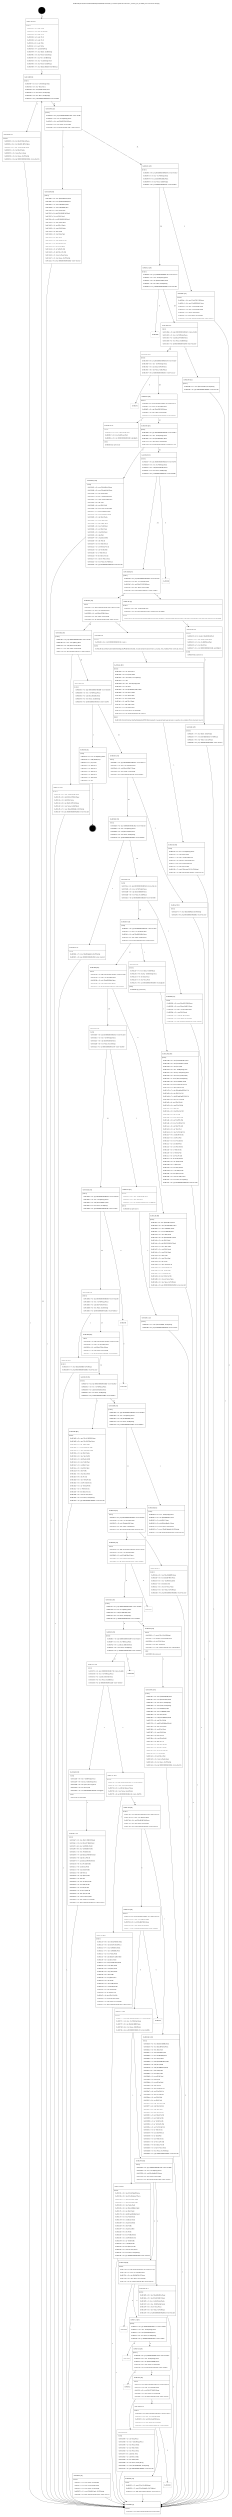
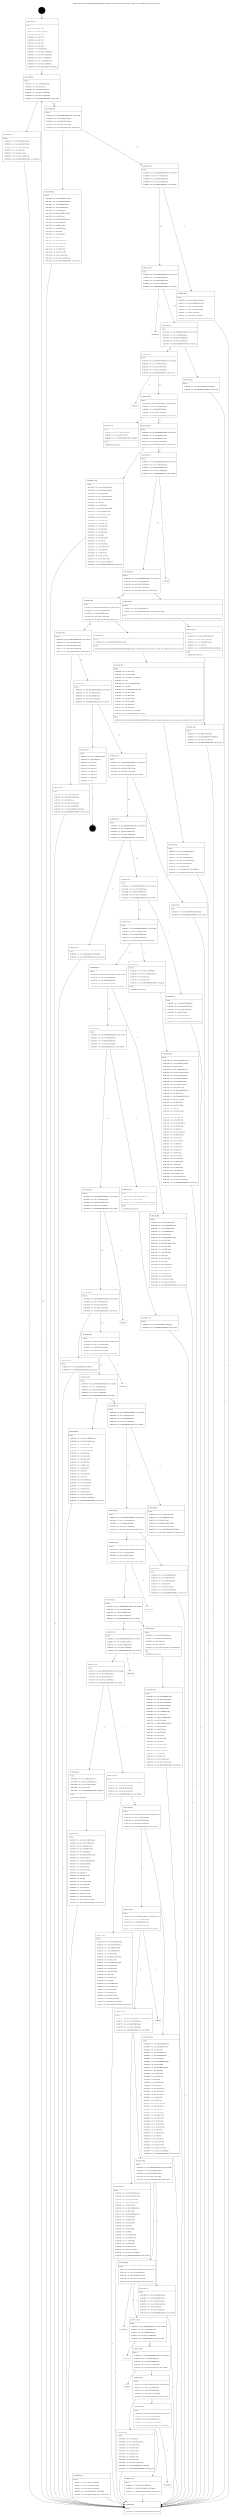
(123, 1354) -> (116, 1369)
